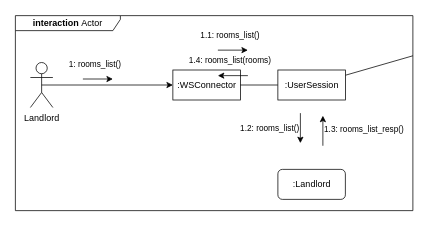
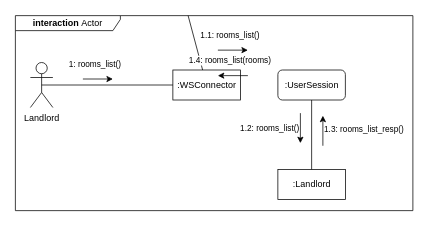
(377, 66) -> (312, 134)
(166, 85) -> (168, 85)
(259, 85) -> (196, 44)
(312, 85) -> (312, 85)
(312, 184) -> (312, 184)
